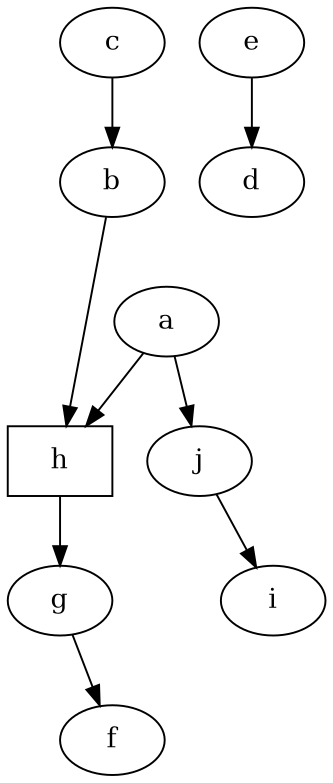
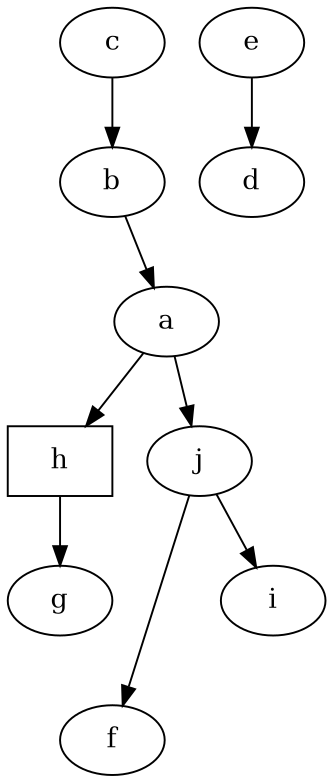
(88, 312) -> (136, 243)
(83, 661) -> (159, 591)
